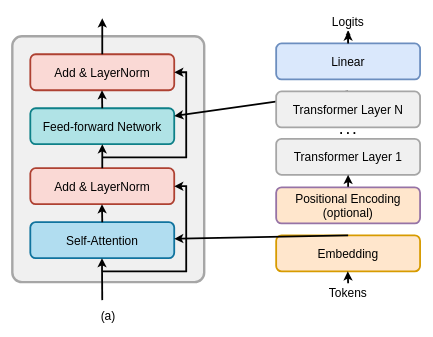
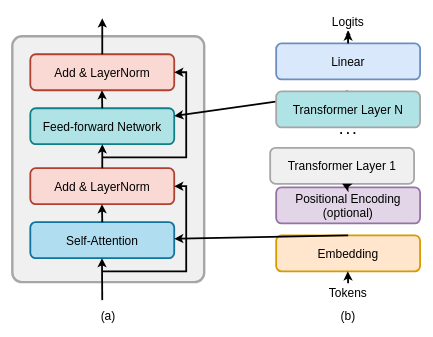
(348, 110) -> (348, 110)
(348, 157) -> (342, 166)
(348, 206) -> (348, 206)
none -> (348, 315)
